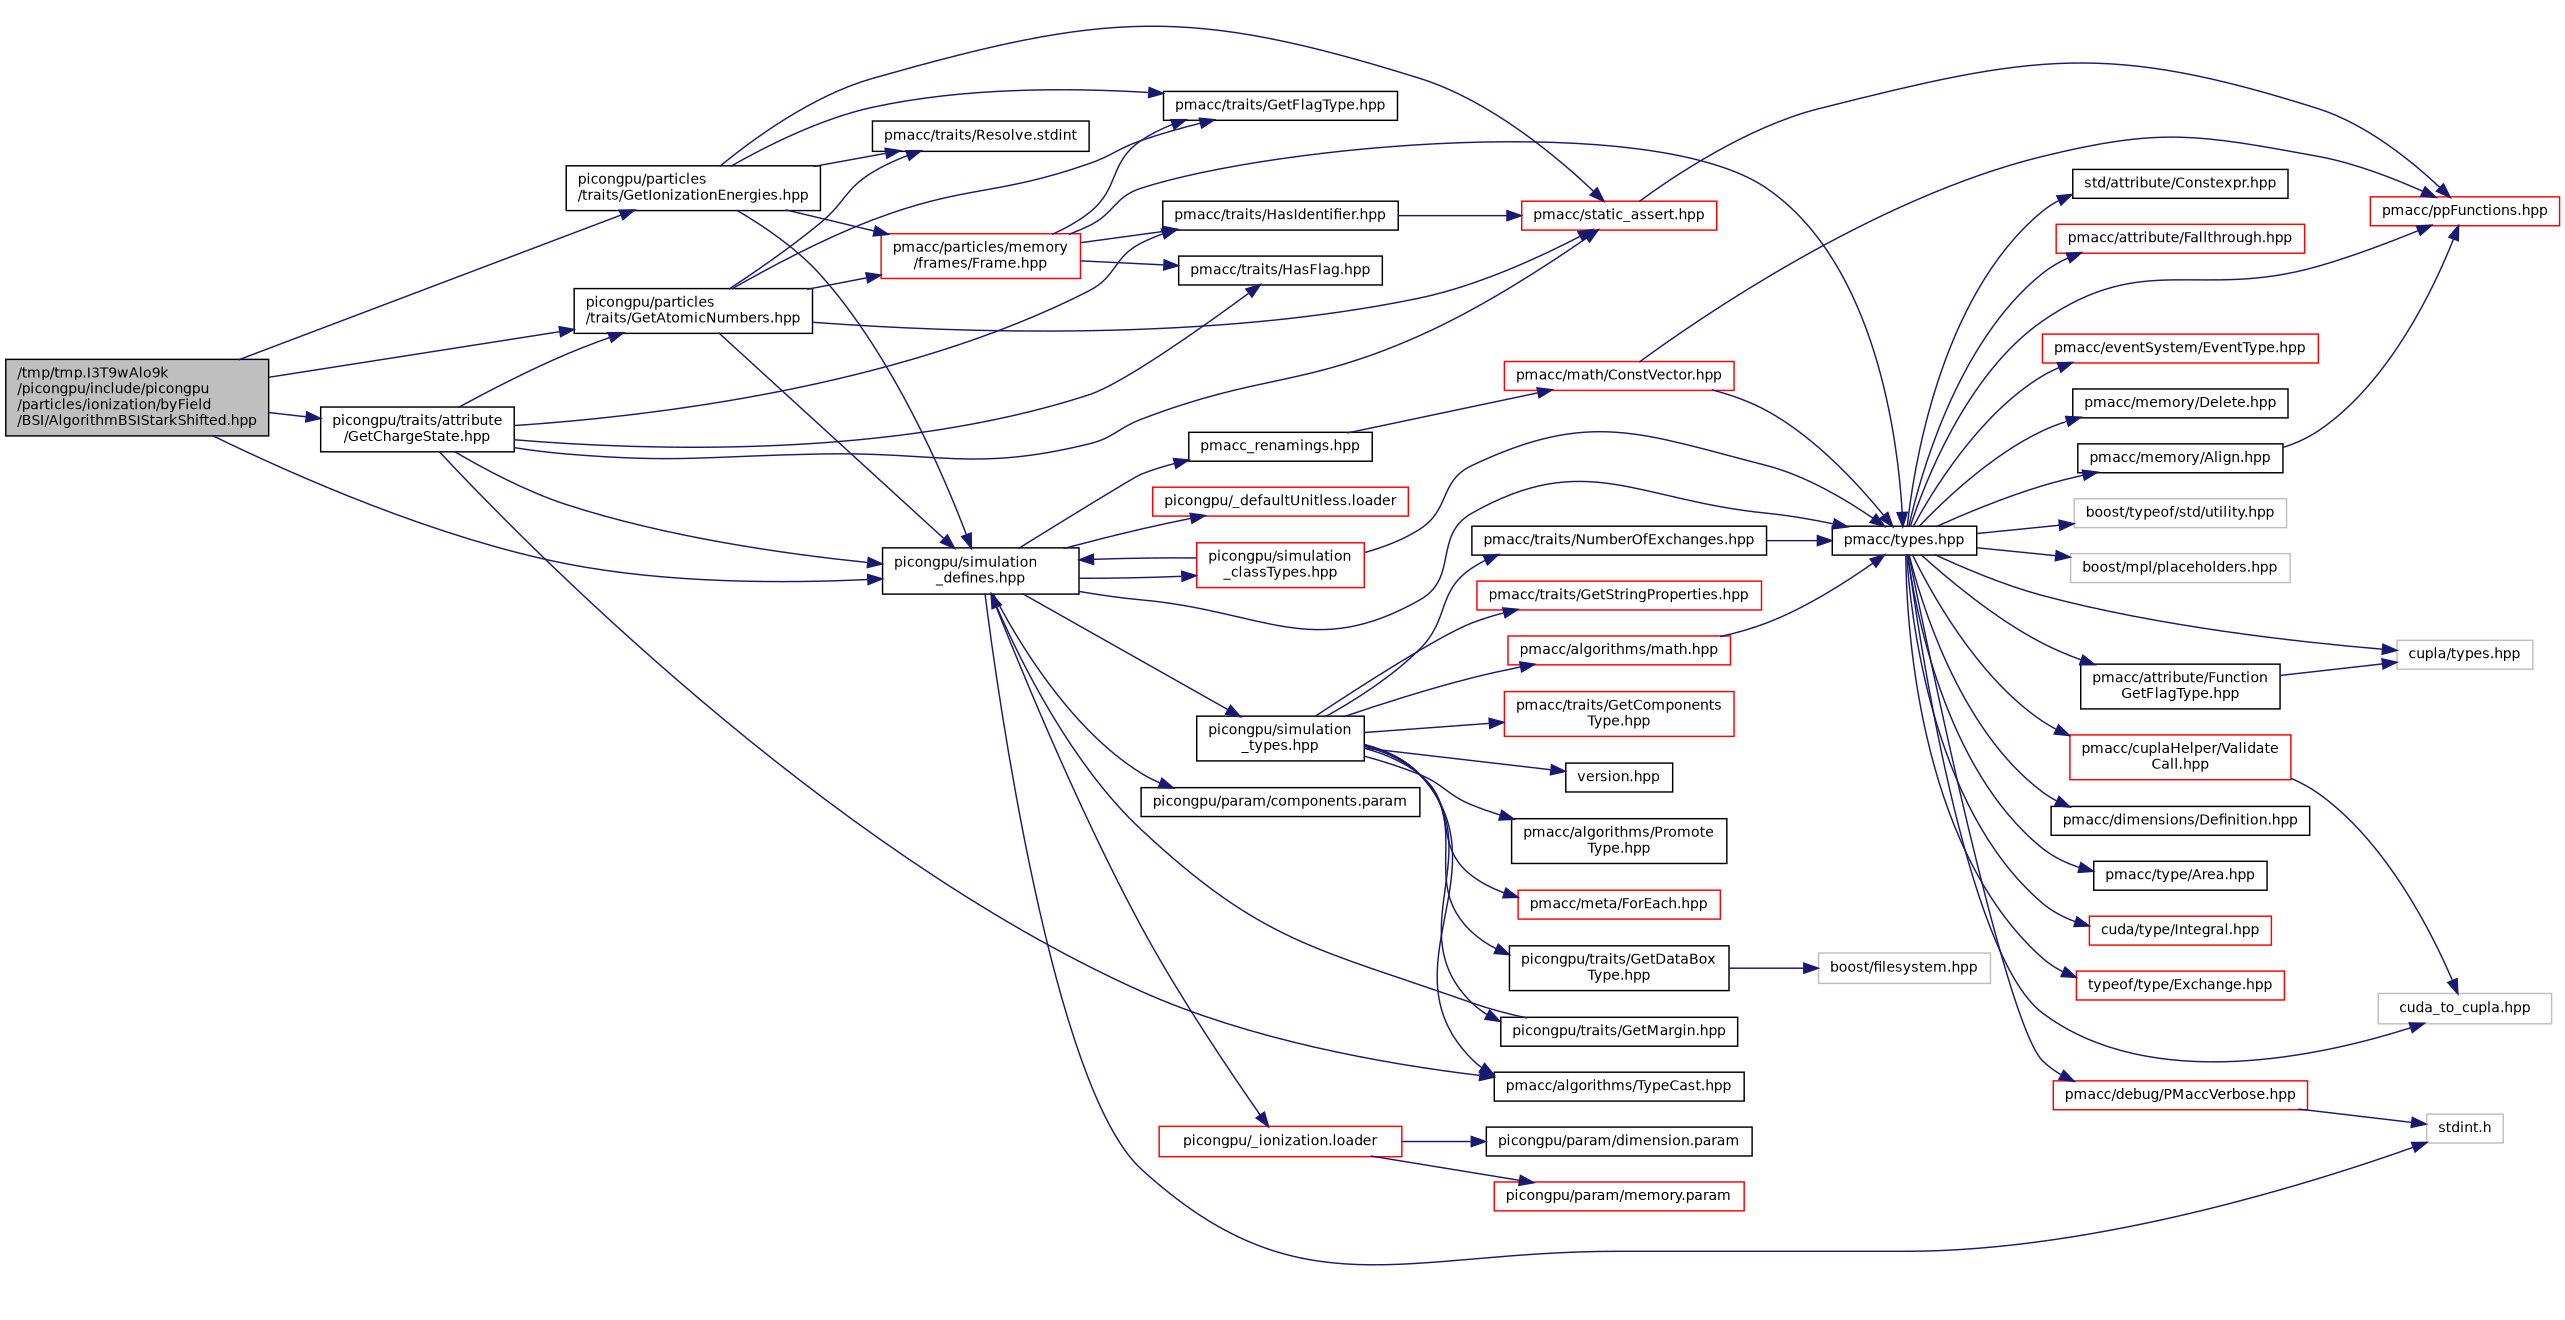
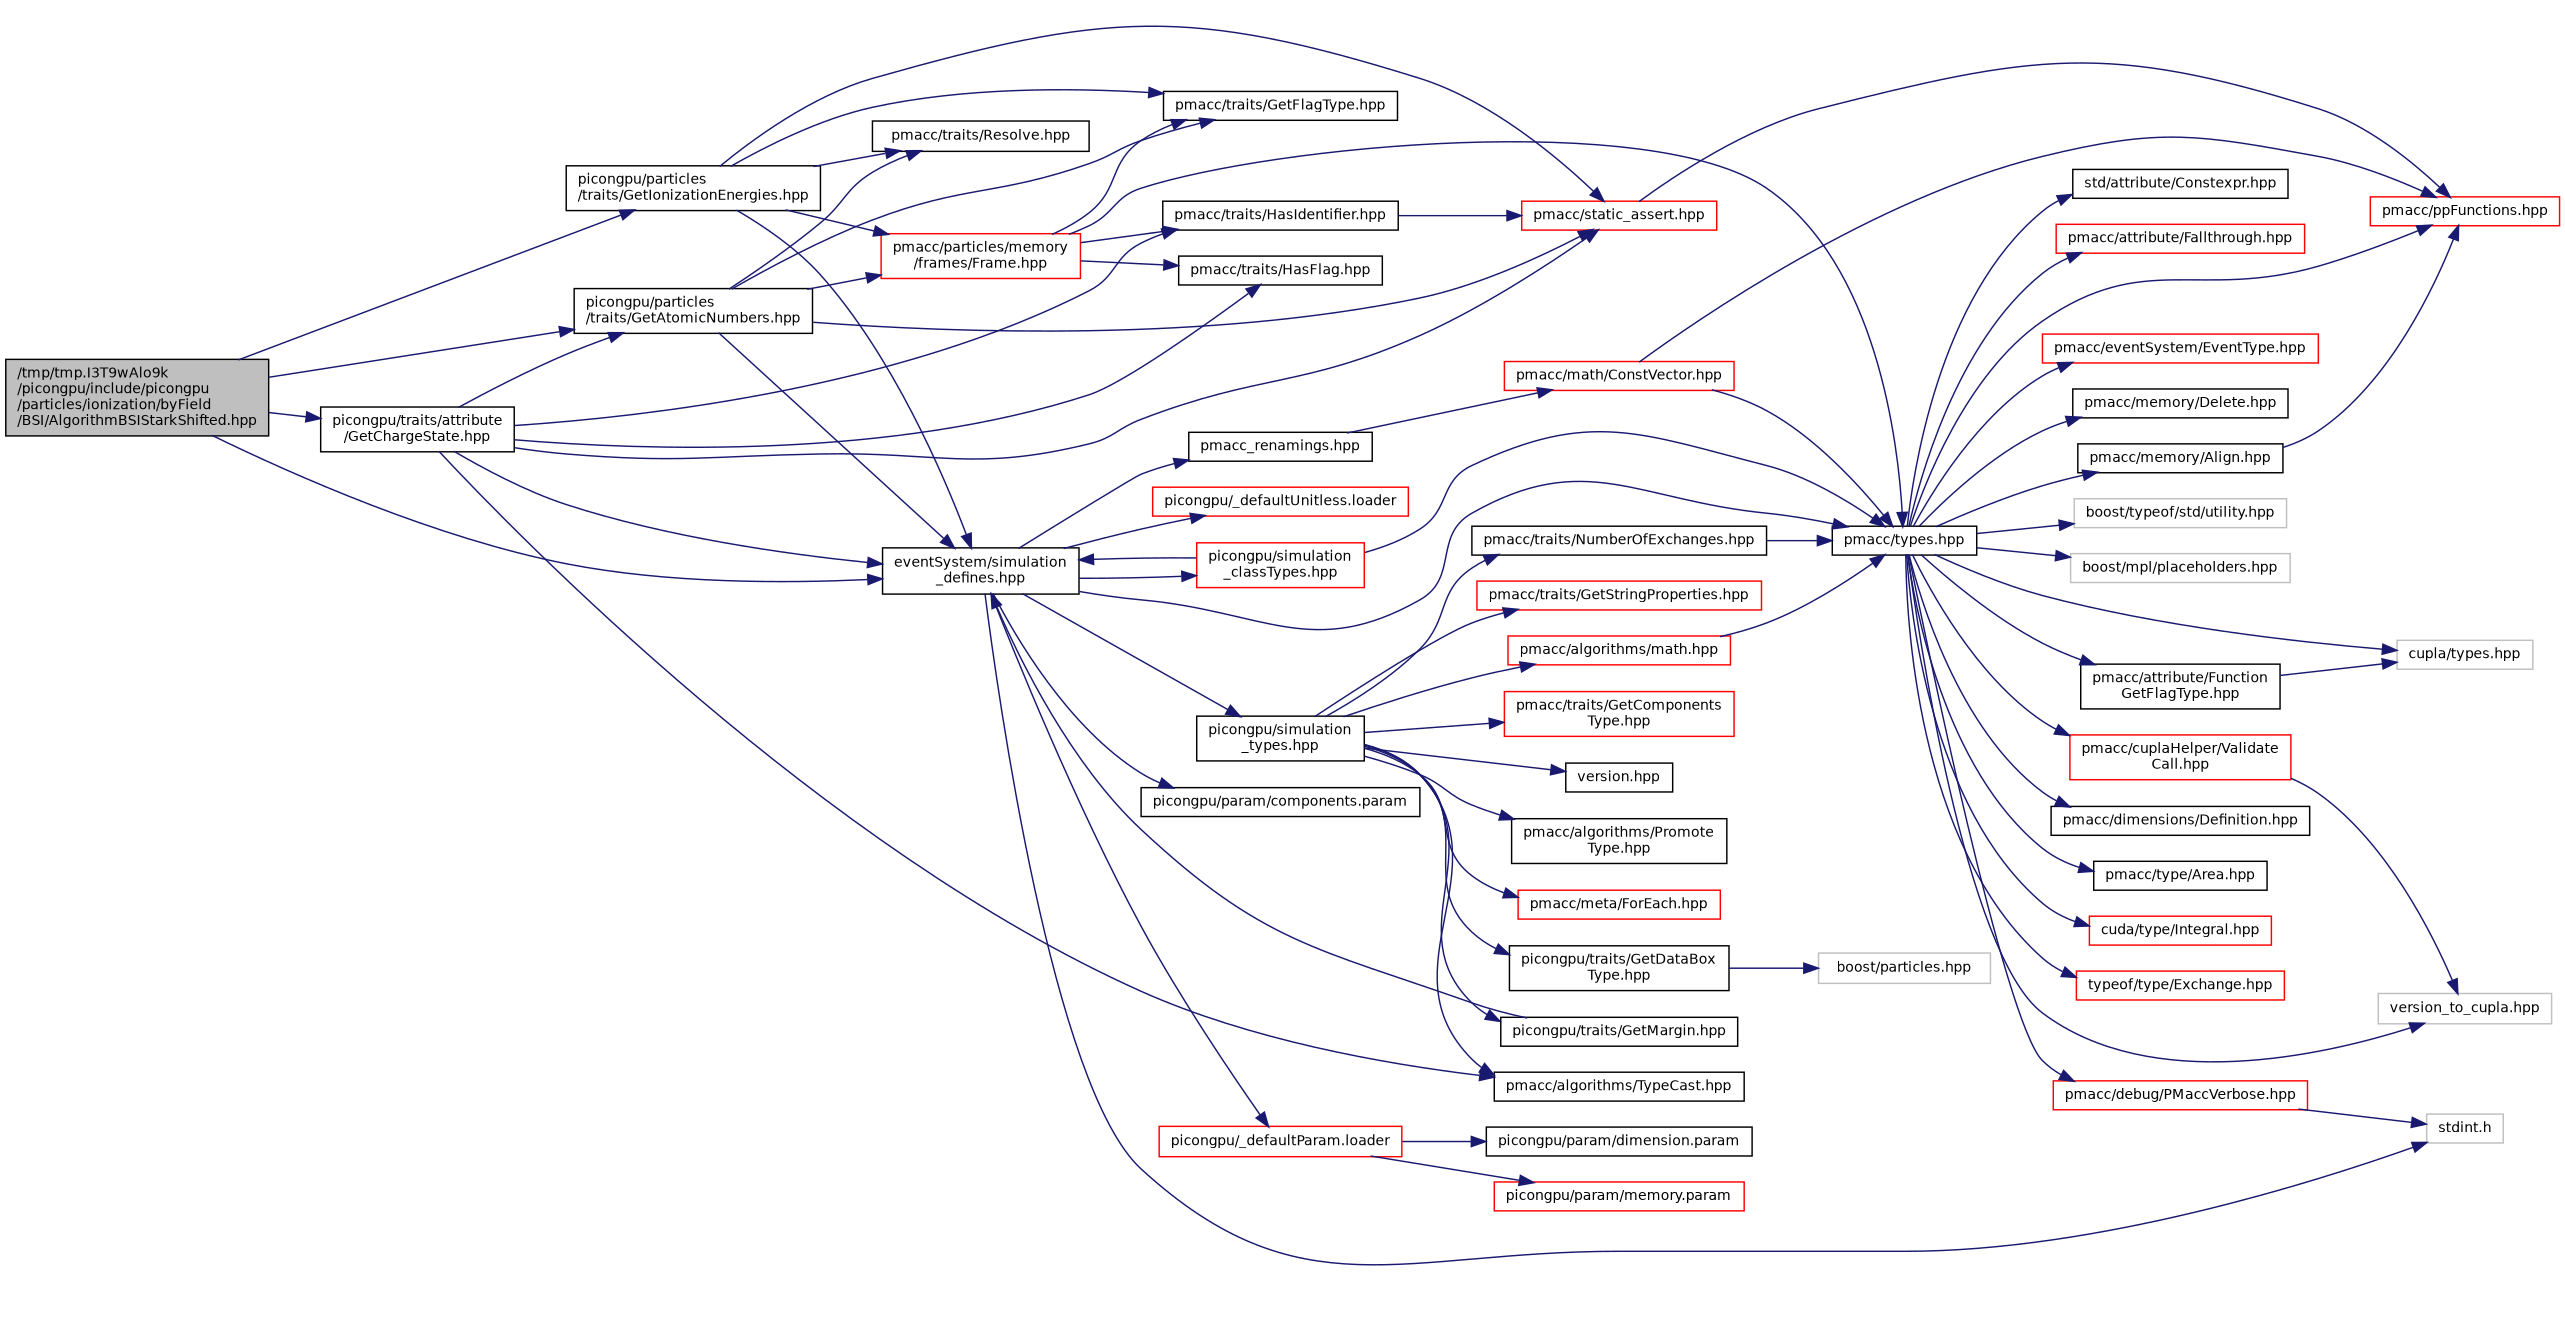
(981, 136) -> (981, 136)
(981, 571) -> (981, 571)
(1904, 968) -> (1904, 968)
(2465, 1009) -> (2465, 1009)
(1280, 1142) -> (1280, 1142)
